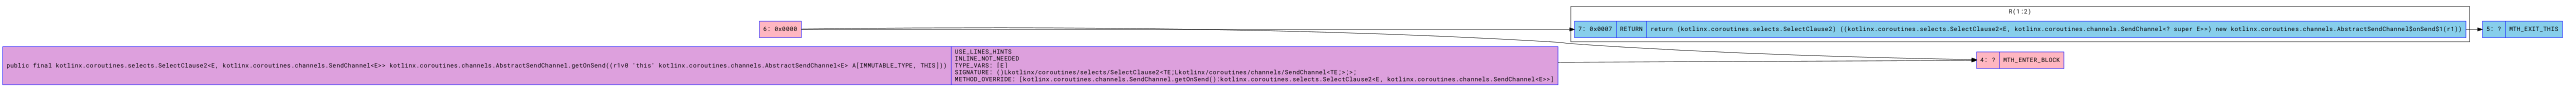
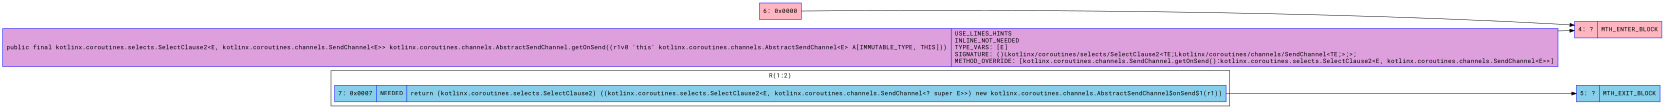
(1339, 29) -> none
(1632, 29) -> (392, 93)
(2534, 29) -> (1630, 93)
